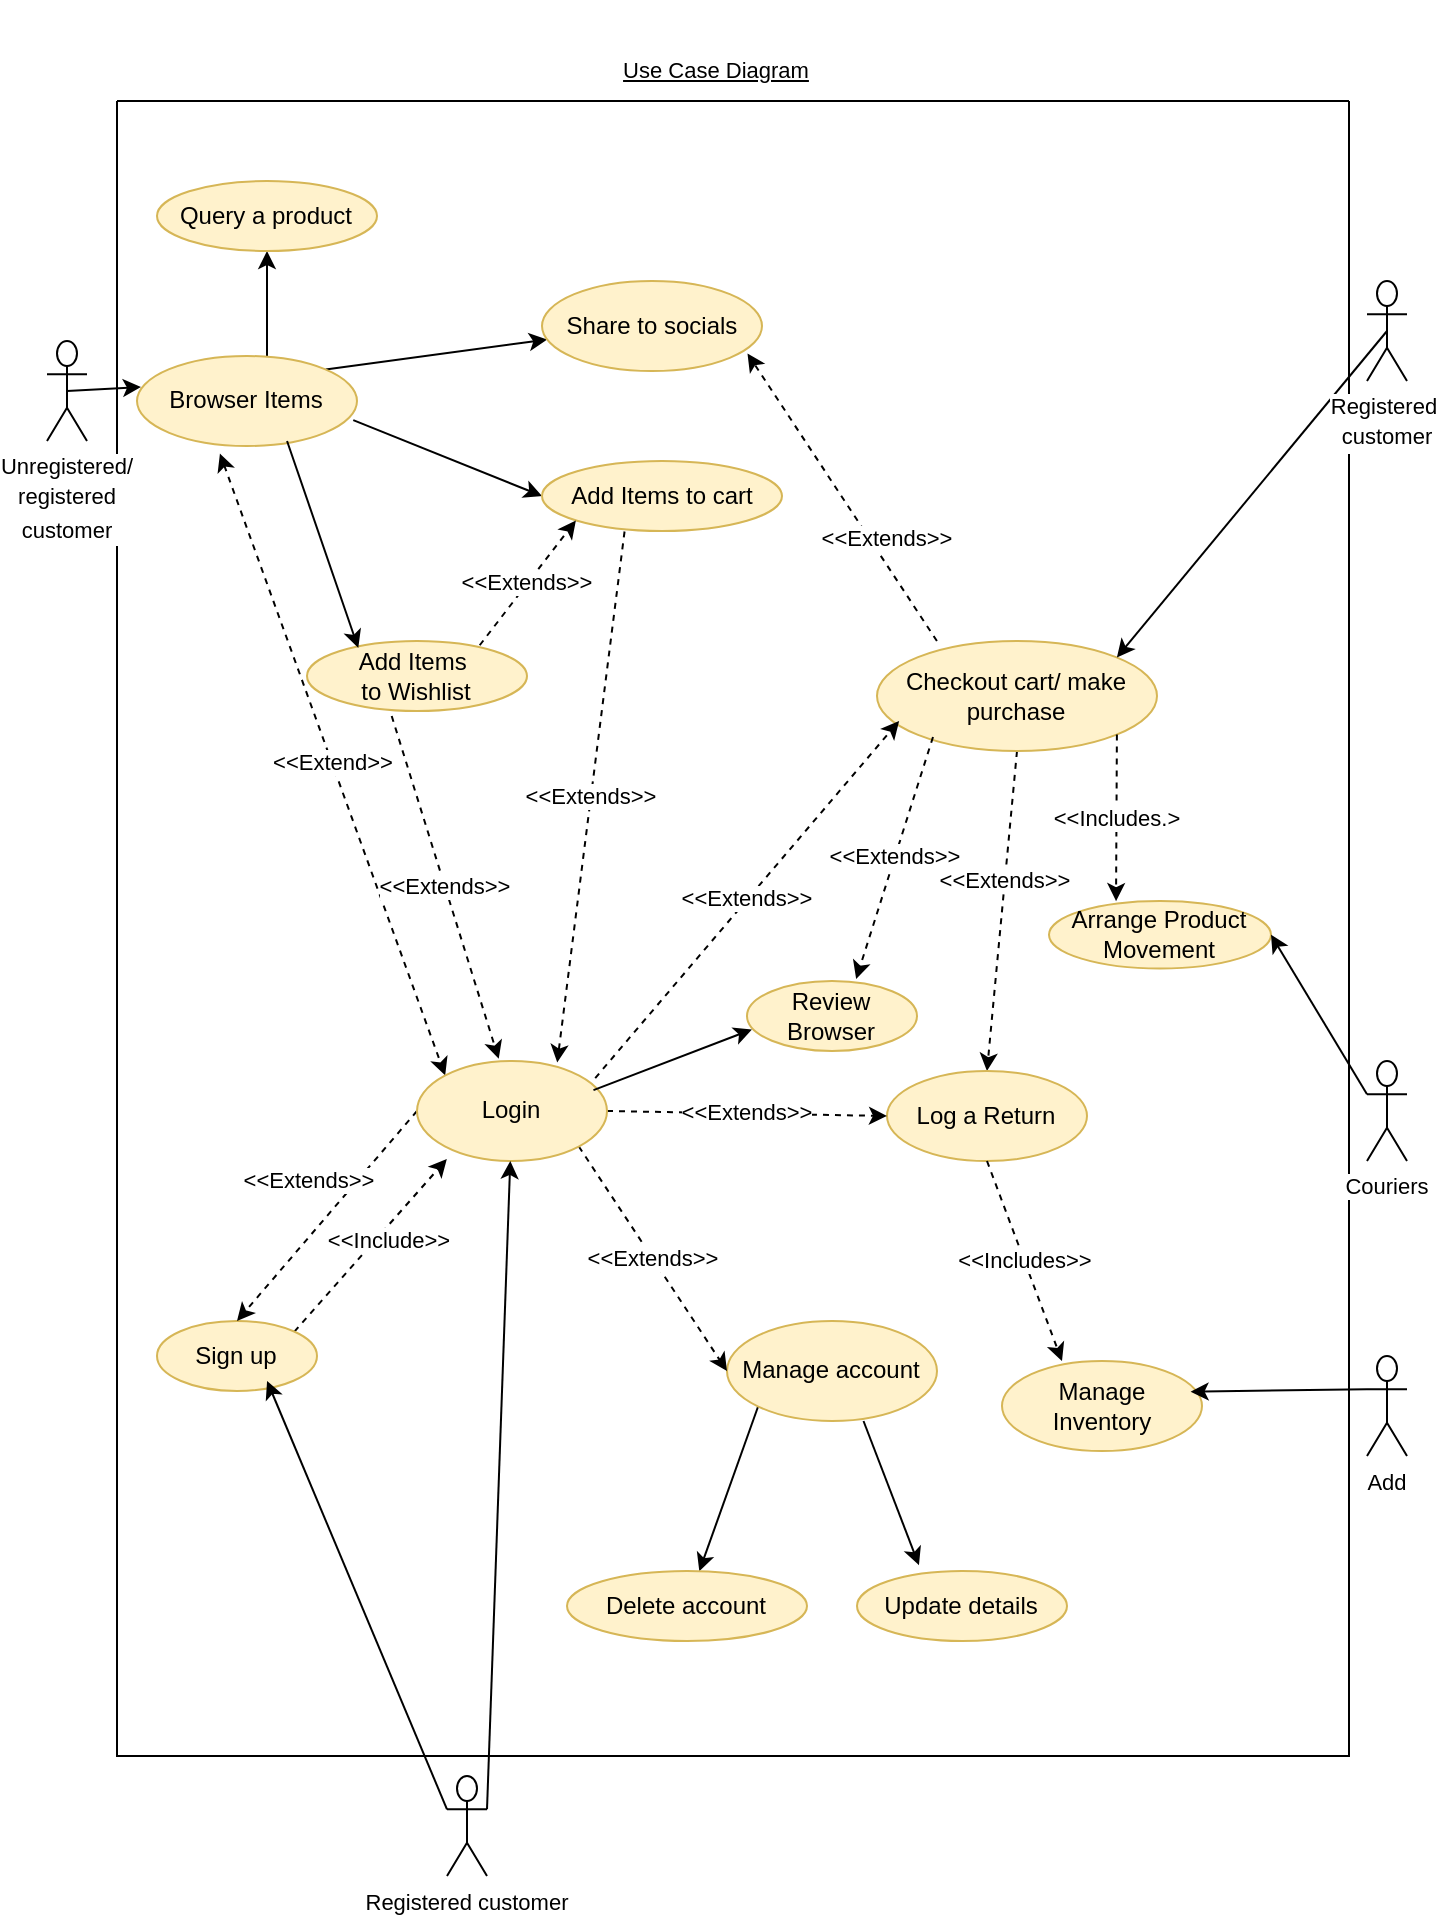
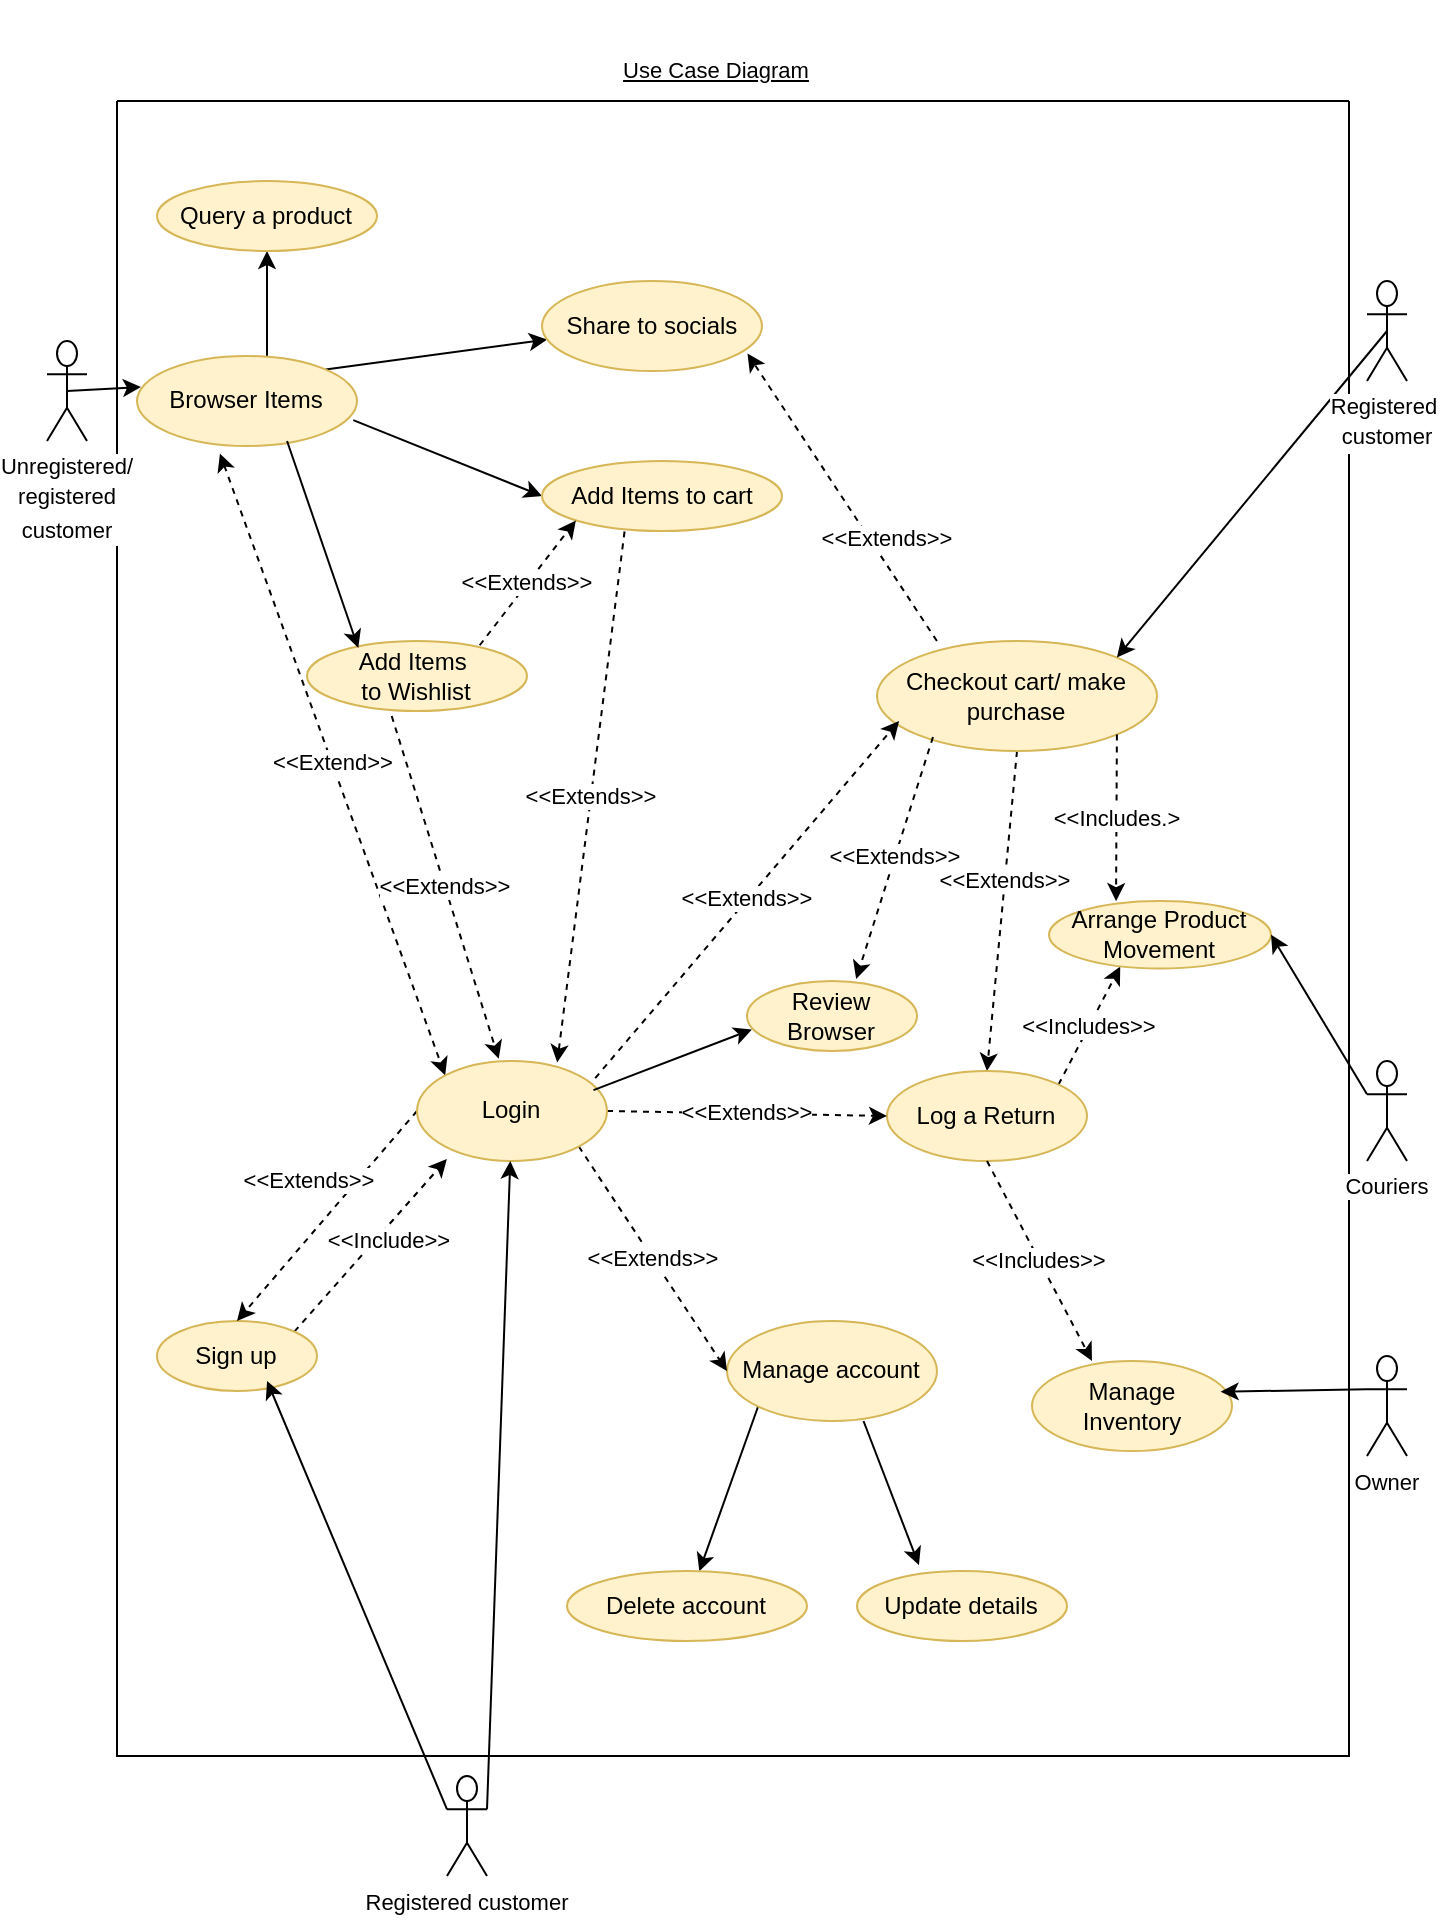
none -> (1075, 1053)
(1102, 1406) -> (1132, 1406)
(1388, 1484) -> (1388, 1484)
